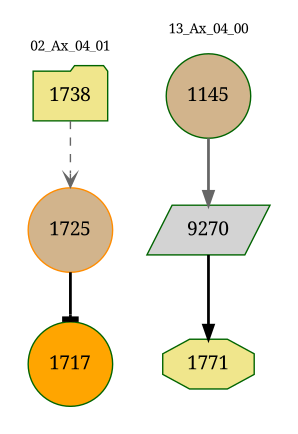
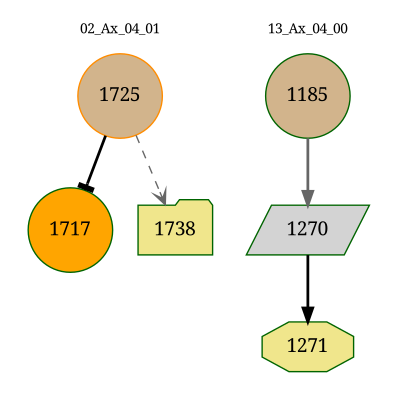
(208, 96) -> (308, 96)
(70, 147) -> (148, 163)
(208, 230) -> (308, 230)
(208, 364) -> (308, 347)
